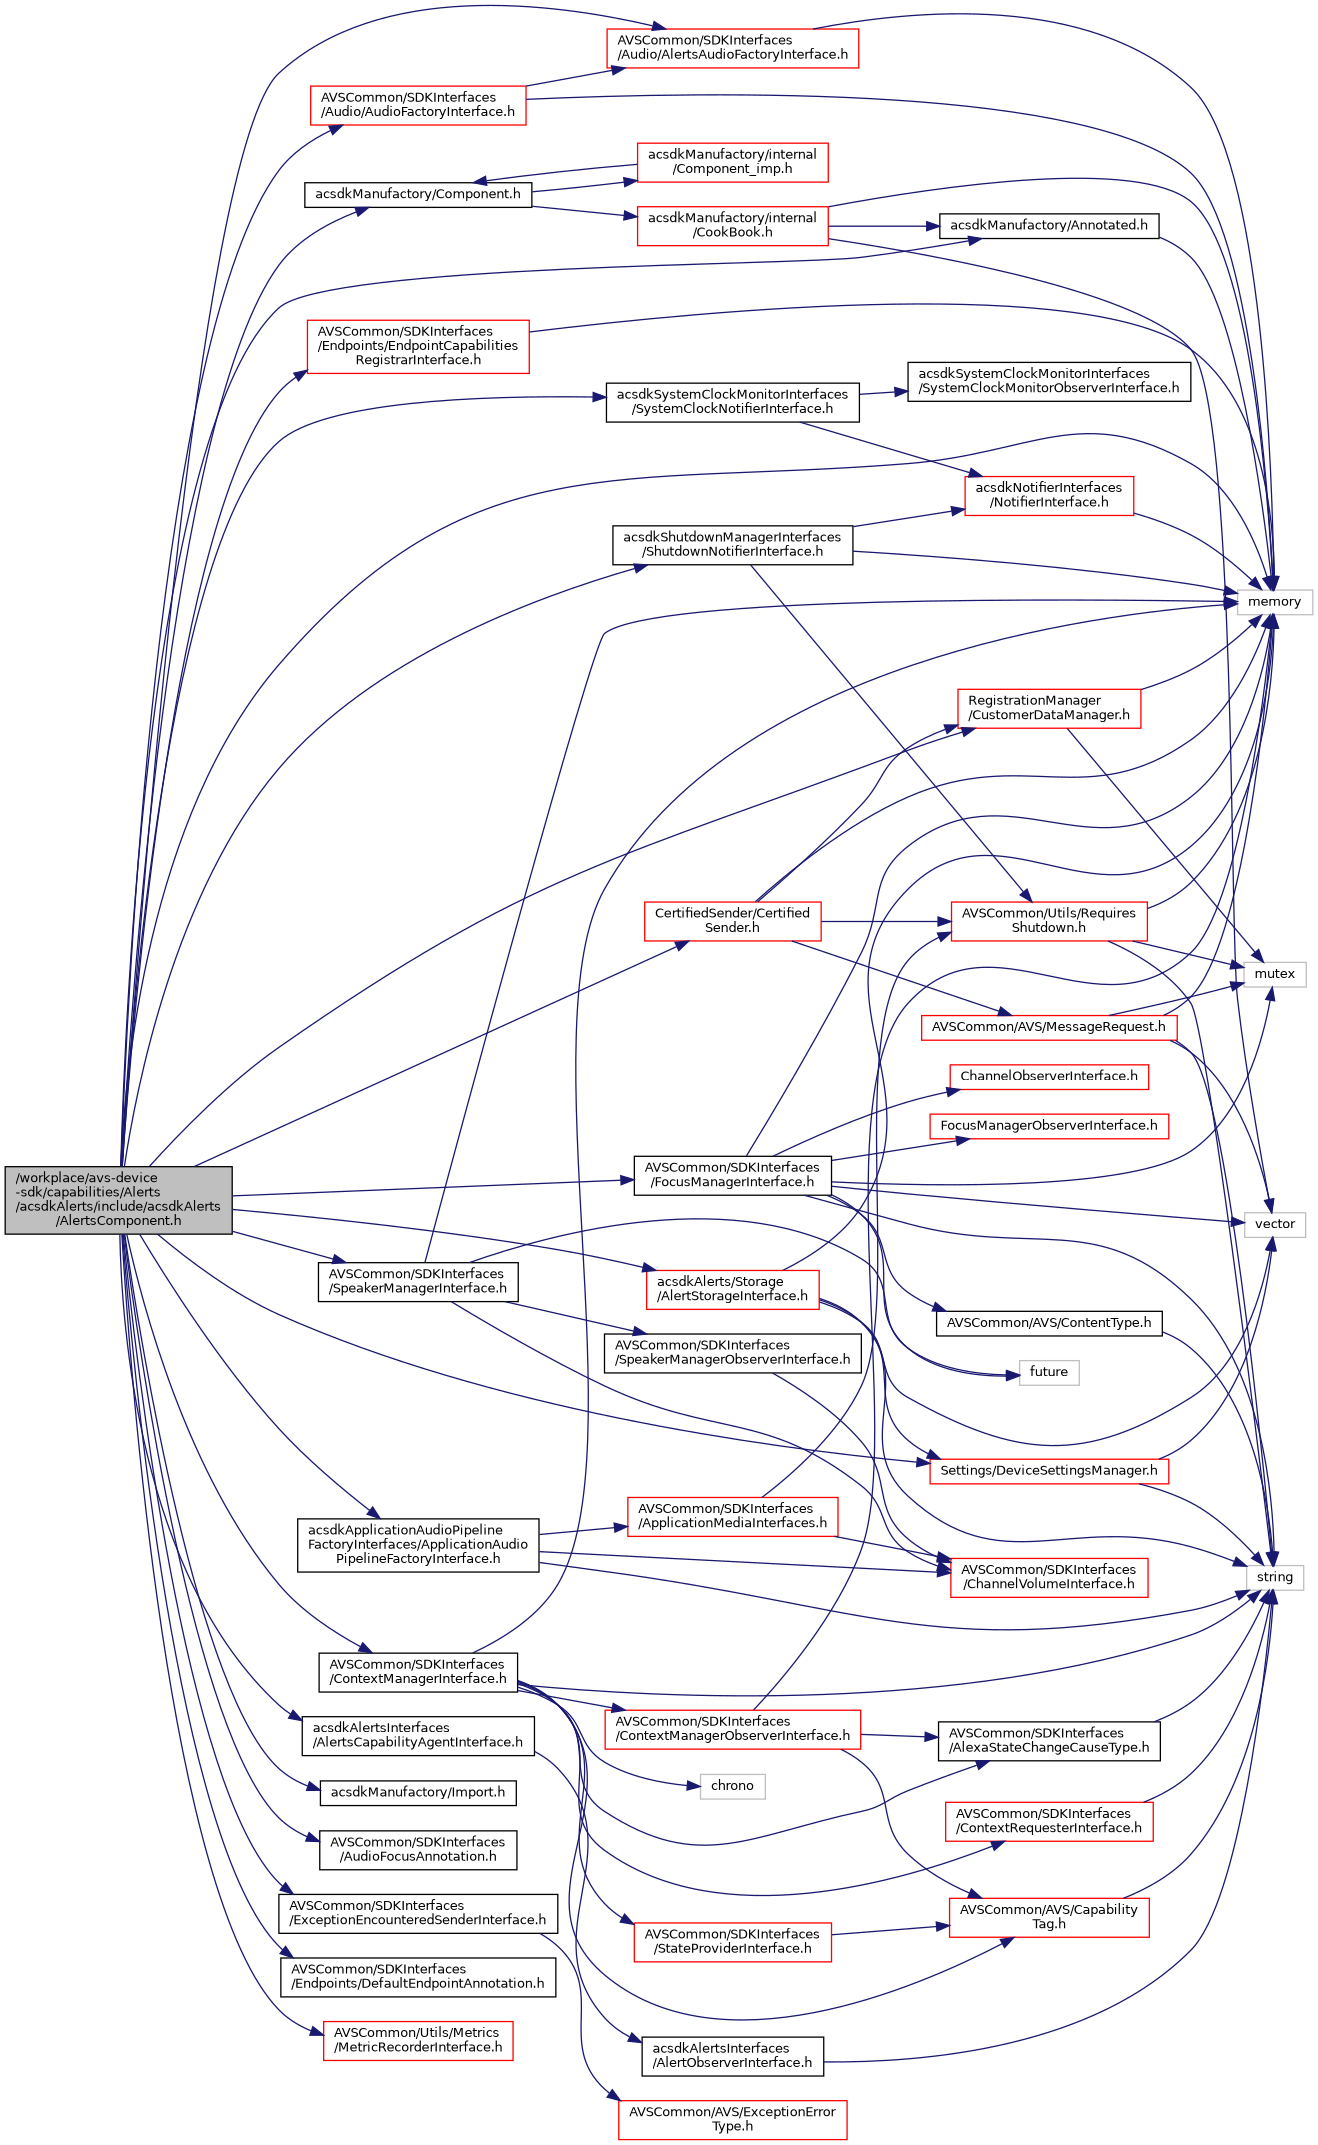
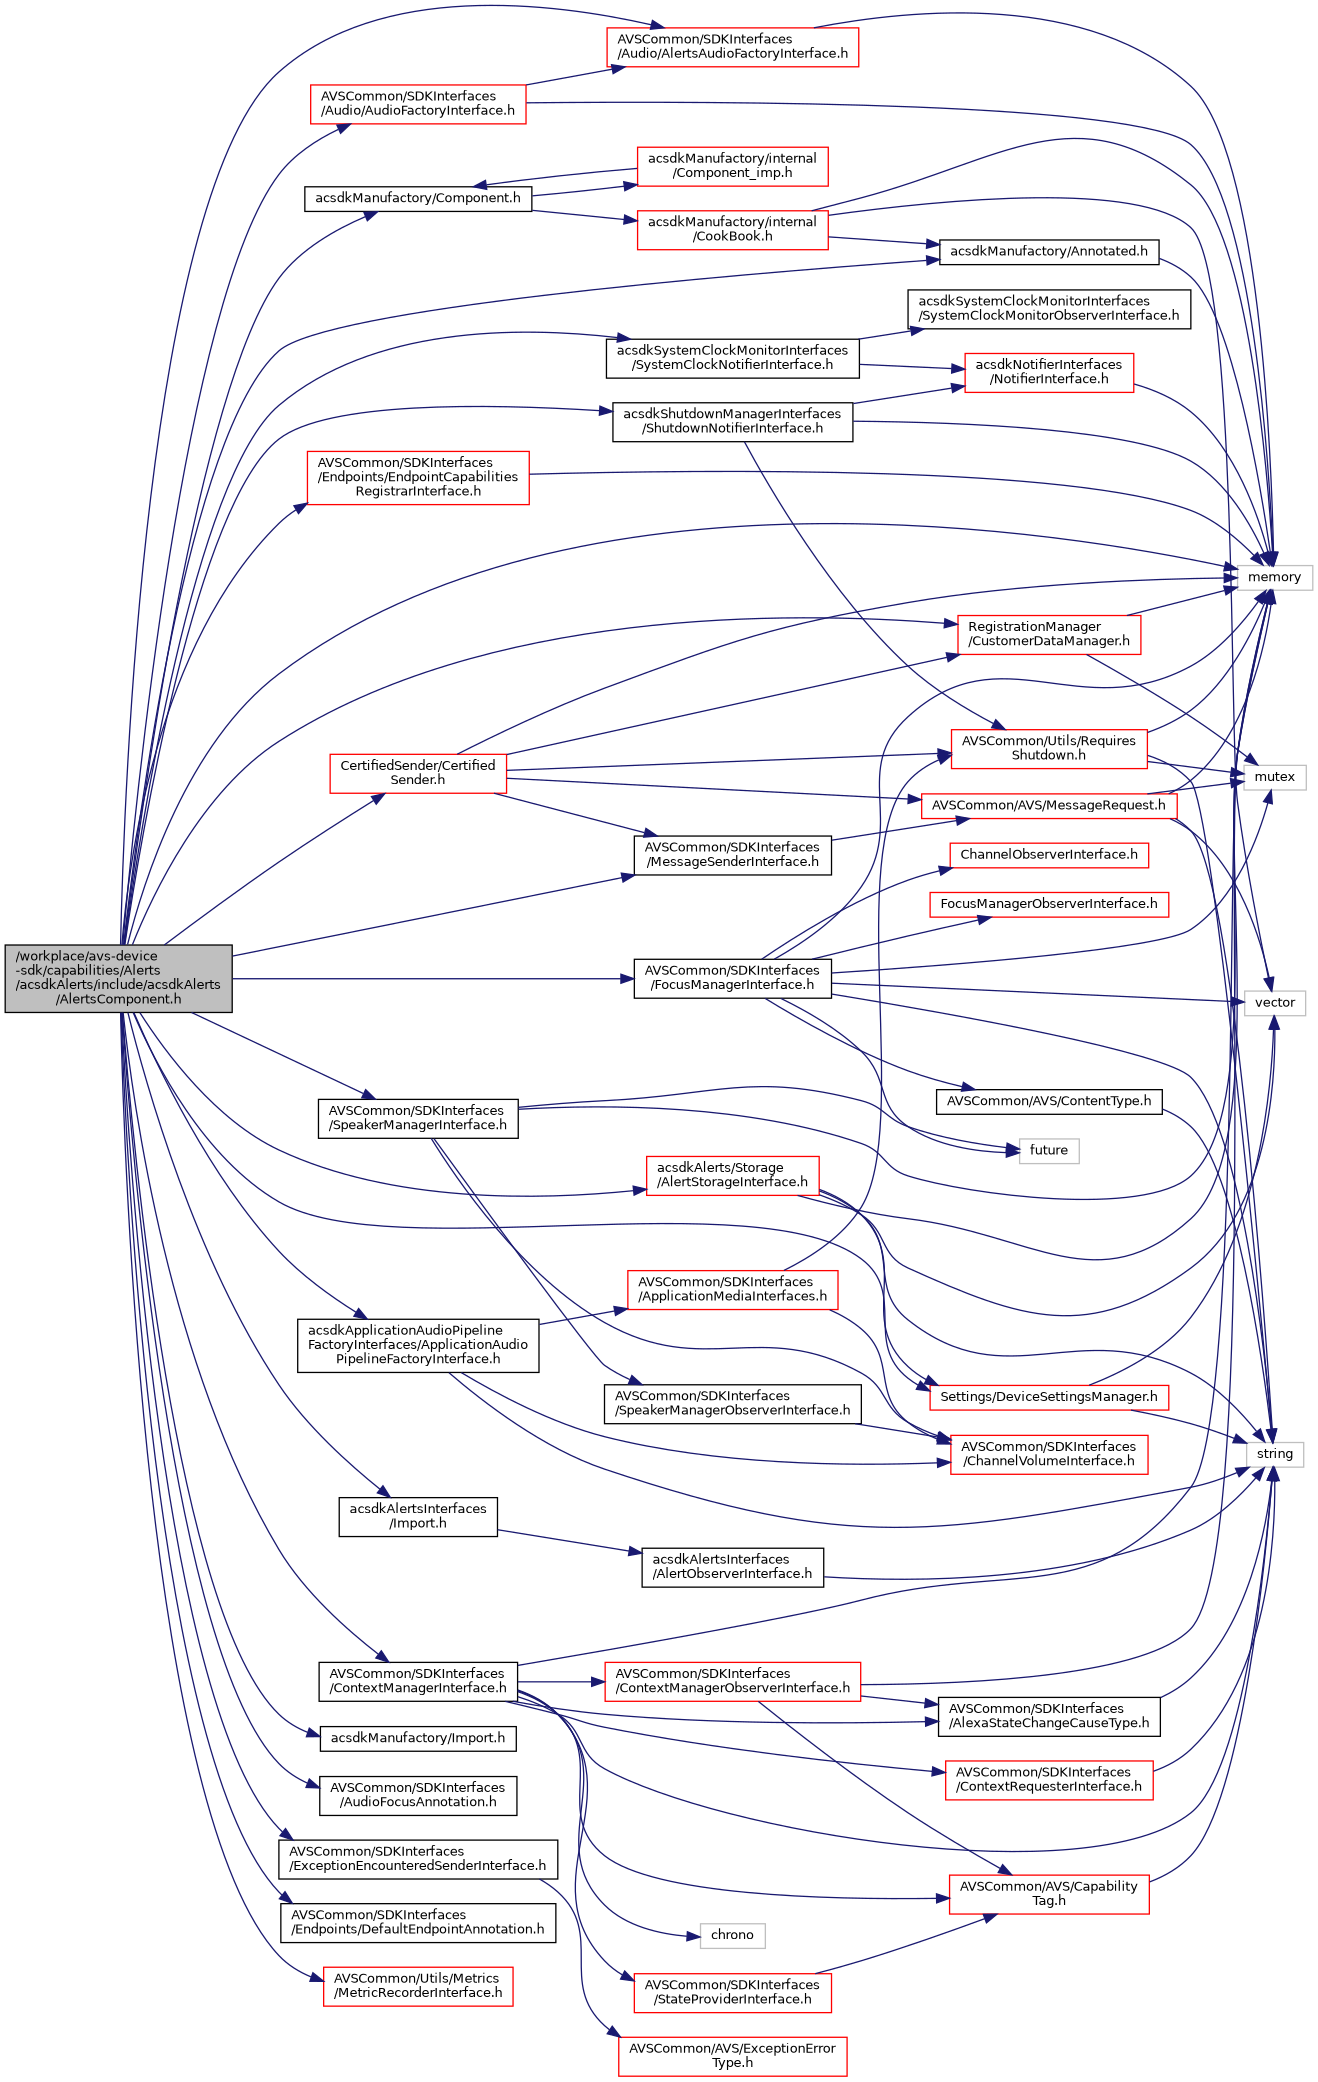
none -> (733, 856)
(418, 1736) -> (418, 1517)
